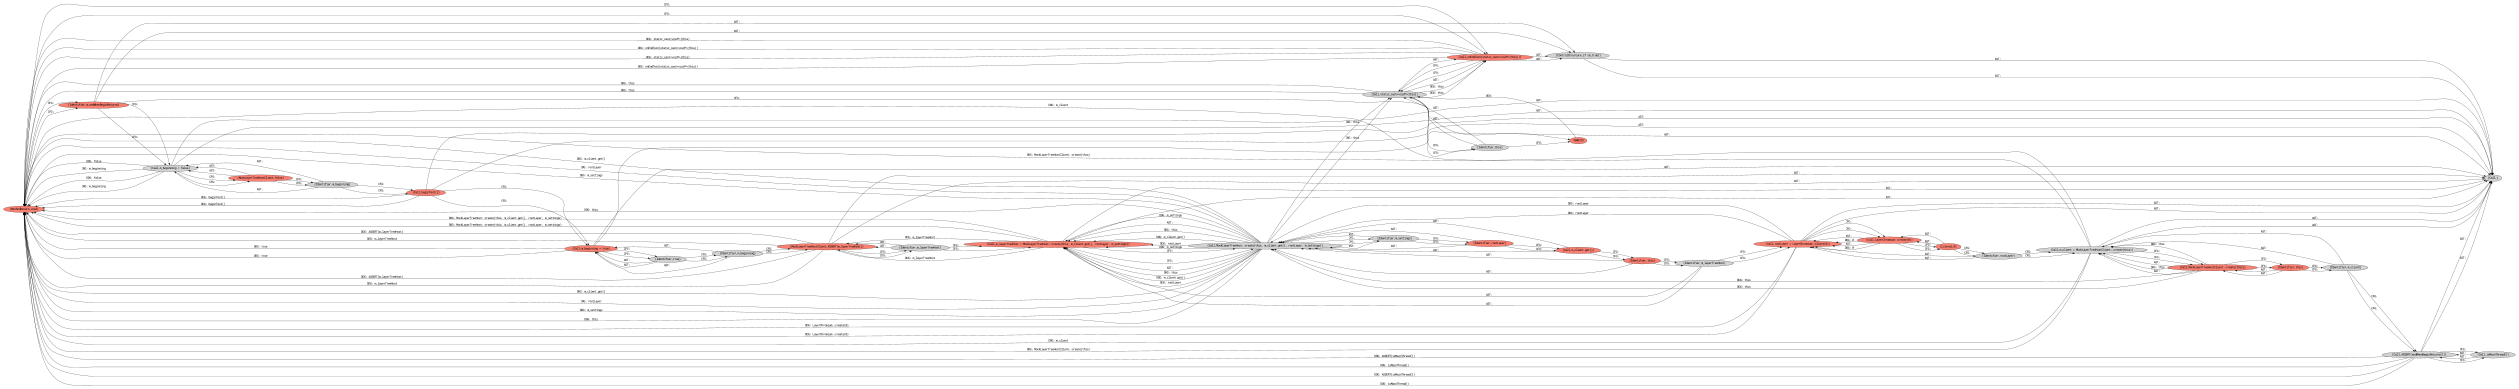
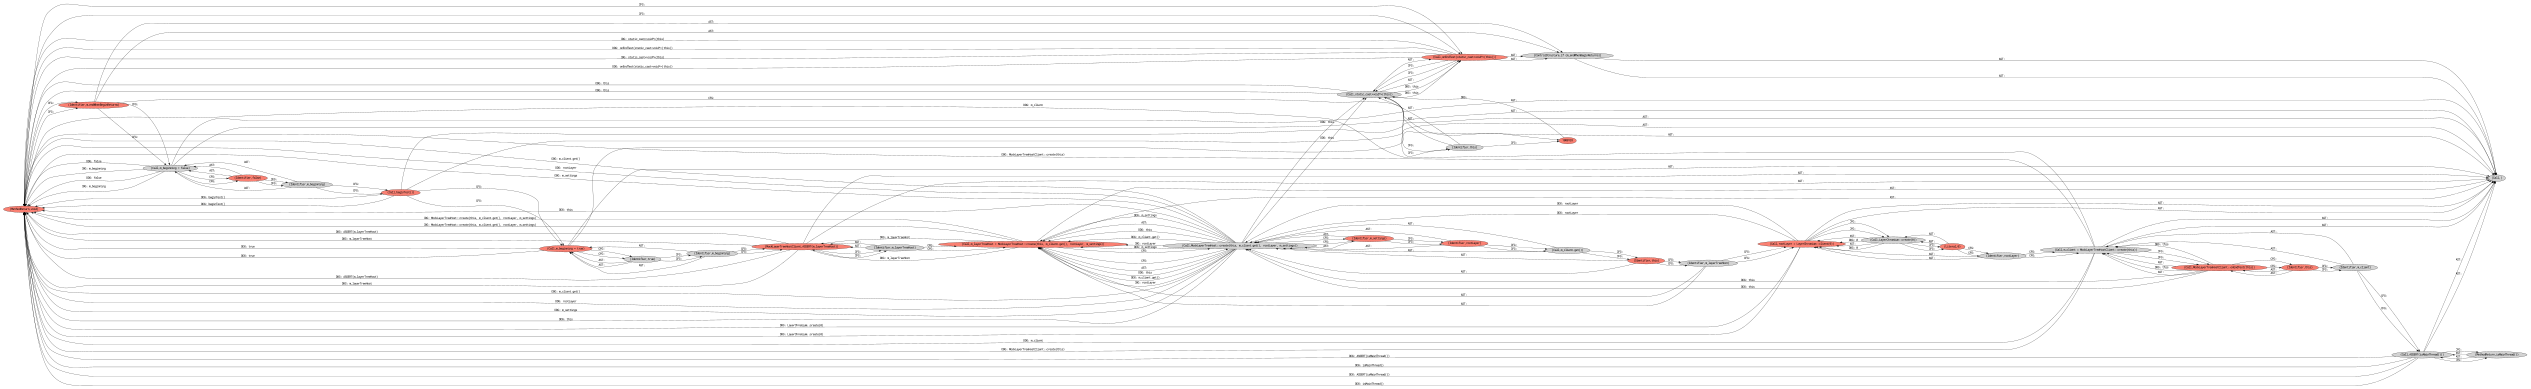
(1578, 56) -> (1568, 56)
(261, 178) -> (248, 178)
(1395, 239) -> (1369, 239)
(1889, 240) -> (1893, 240)
(1578, 250) -> (1568, 250)
(2212, 268) -> (2219, 268)
(2419, 355) -> (2422, 355)
(2493, 355) -> (2497, 355)
